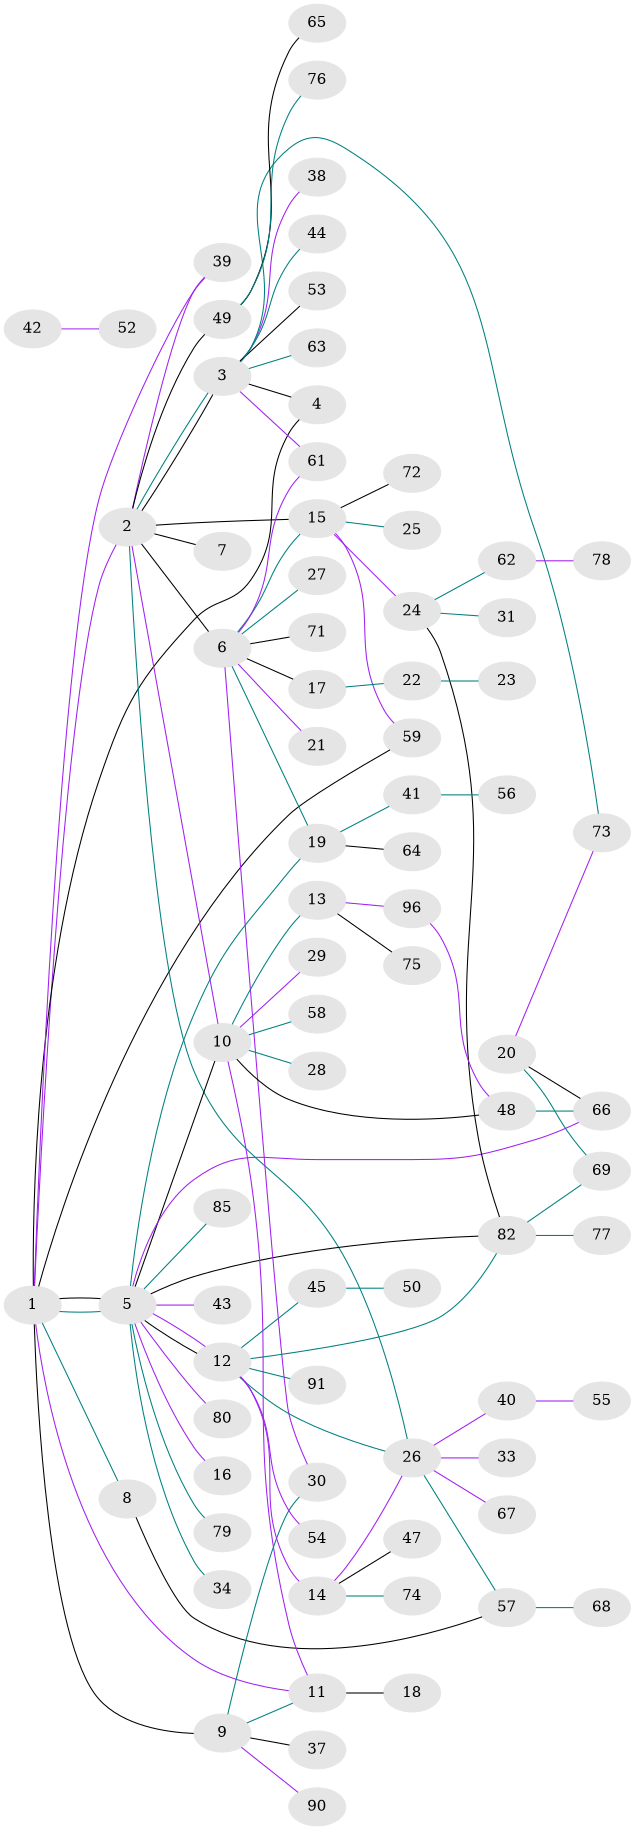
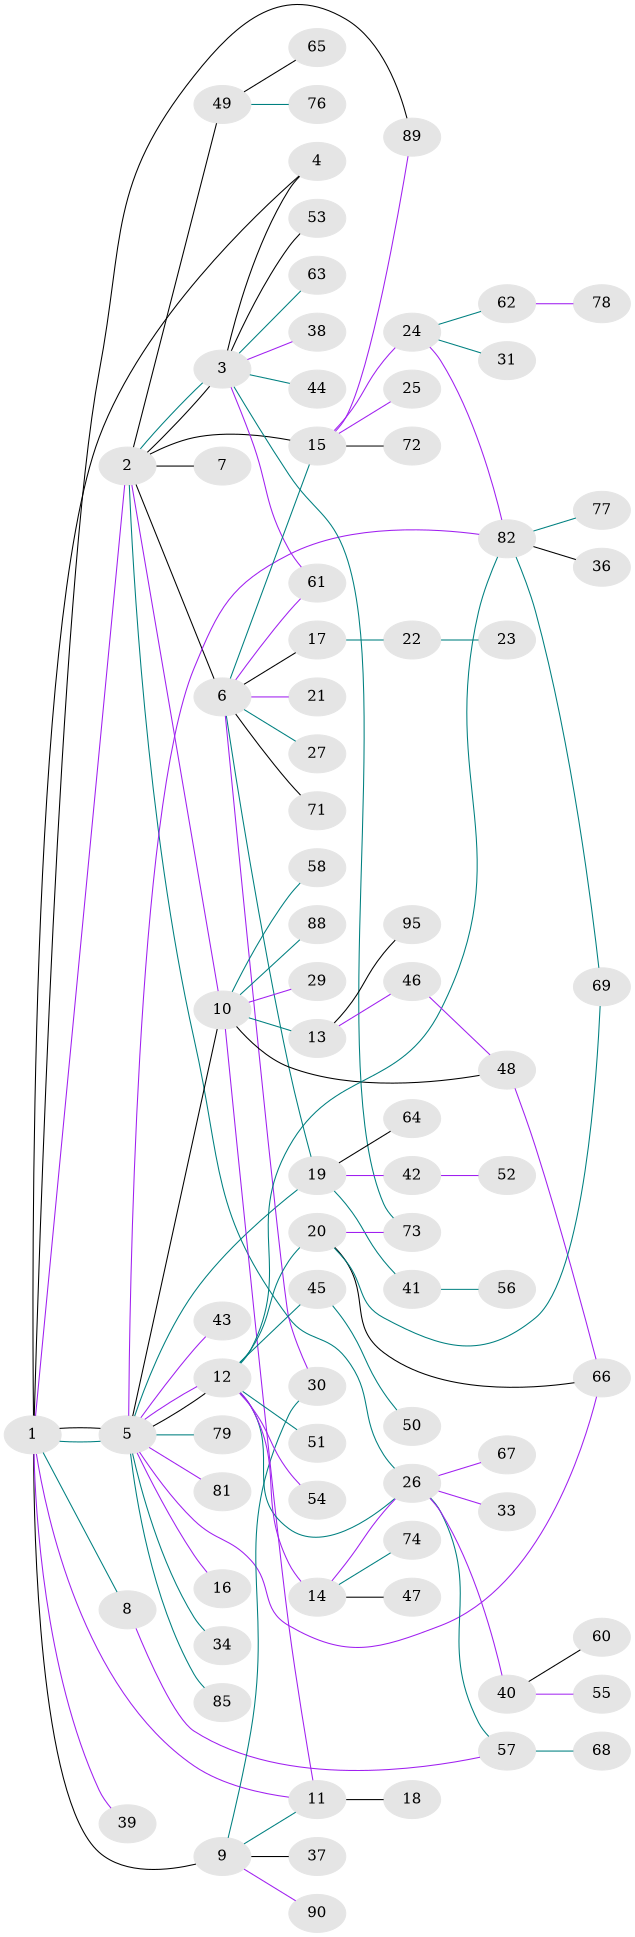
(161, 390) -> none
(365, 524) -> (365, 418)
none -> (602, 567)
(412, 738) -> (412, 137)
(412, 909) -> (412, 982)
(470, 921) -> (474, 430)
(412, 966) -> (412, 925)
(317, 1071) -> (317, 925)
(547, 1111) -> (558, 1223)
none -> (365, 1176)
(312, 1251) -> (156, 867)
none -> (276, 1286)
(317, 1385) -> (317, 1443)
(222, 1419) -> (222, 1492)
none -> (602, 1637)
(279, 1646) -> (275, 1762)
